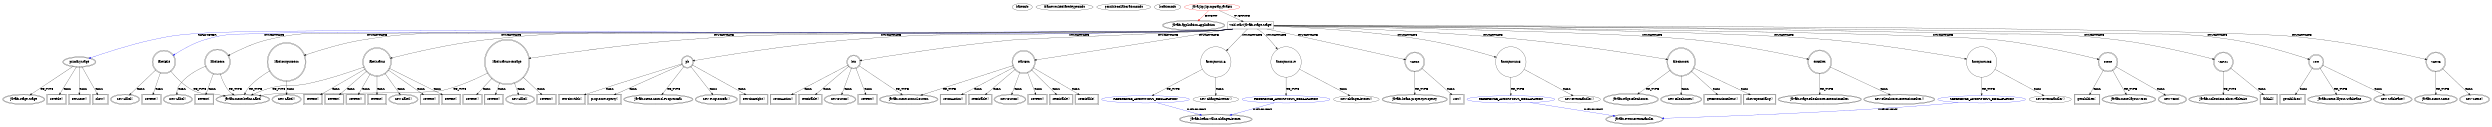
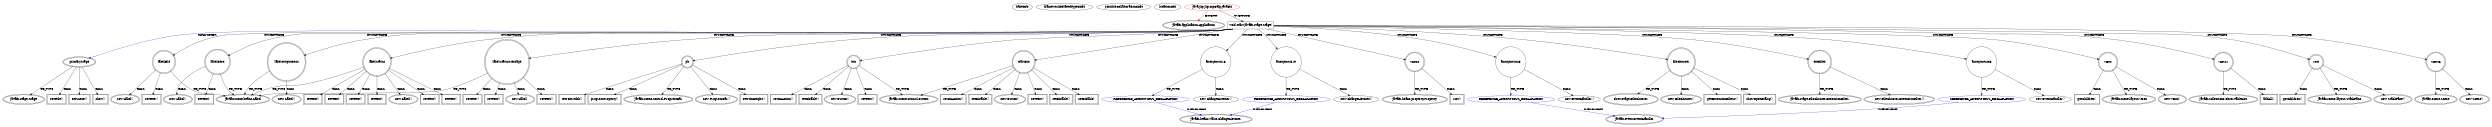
(702, 32) -> (702, 32)
(2108, 62) -> (2108, 62)
(1631, 99) -> (1631, 99)
